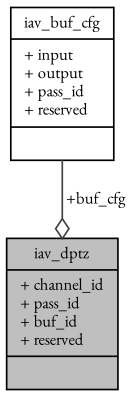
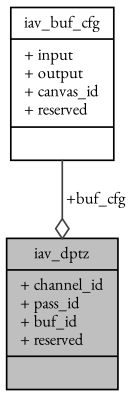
(55, 91) -> (62, 91)
